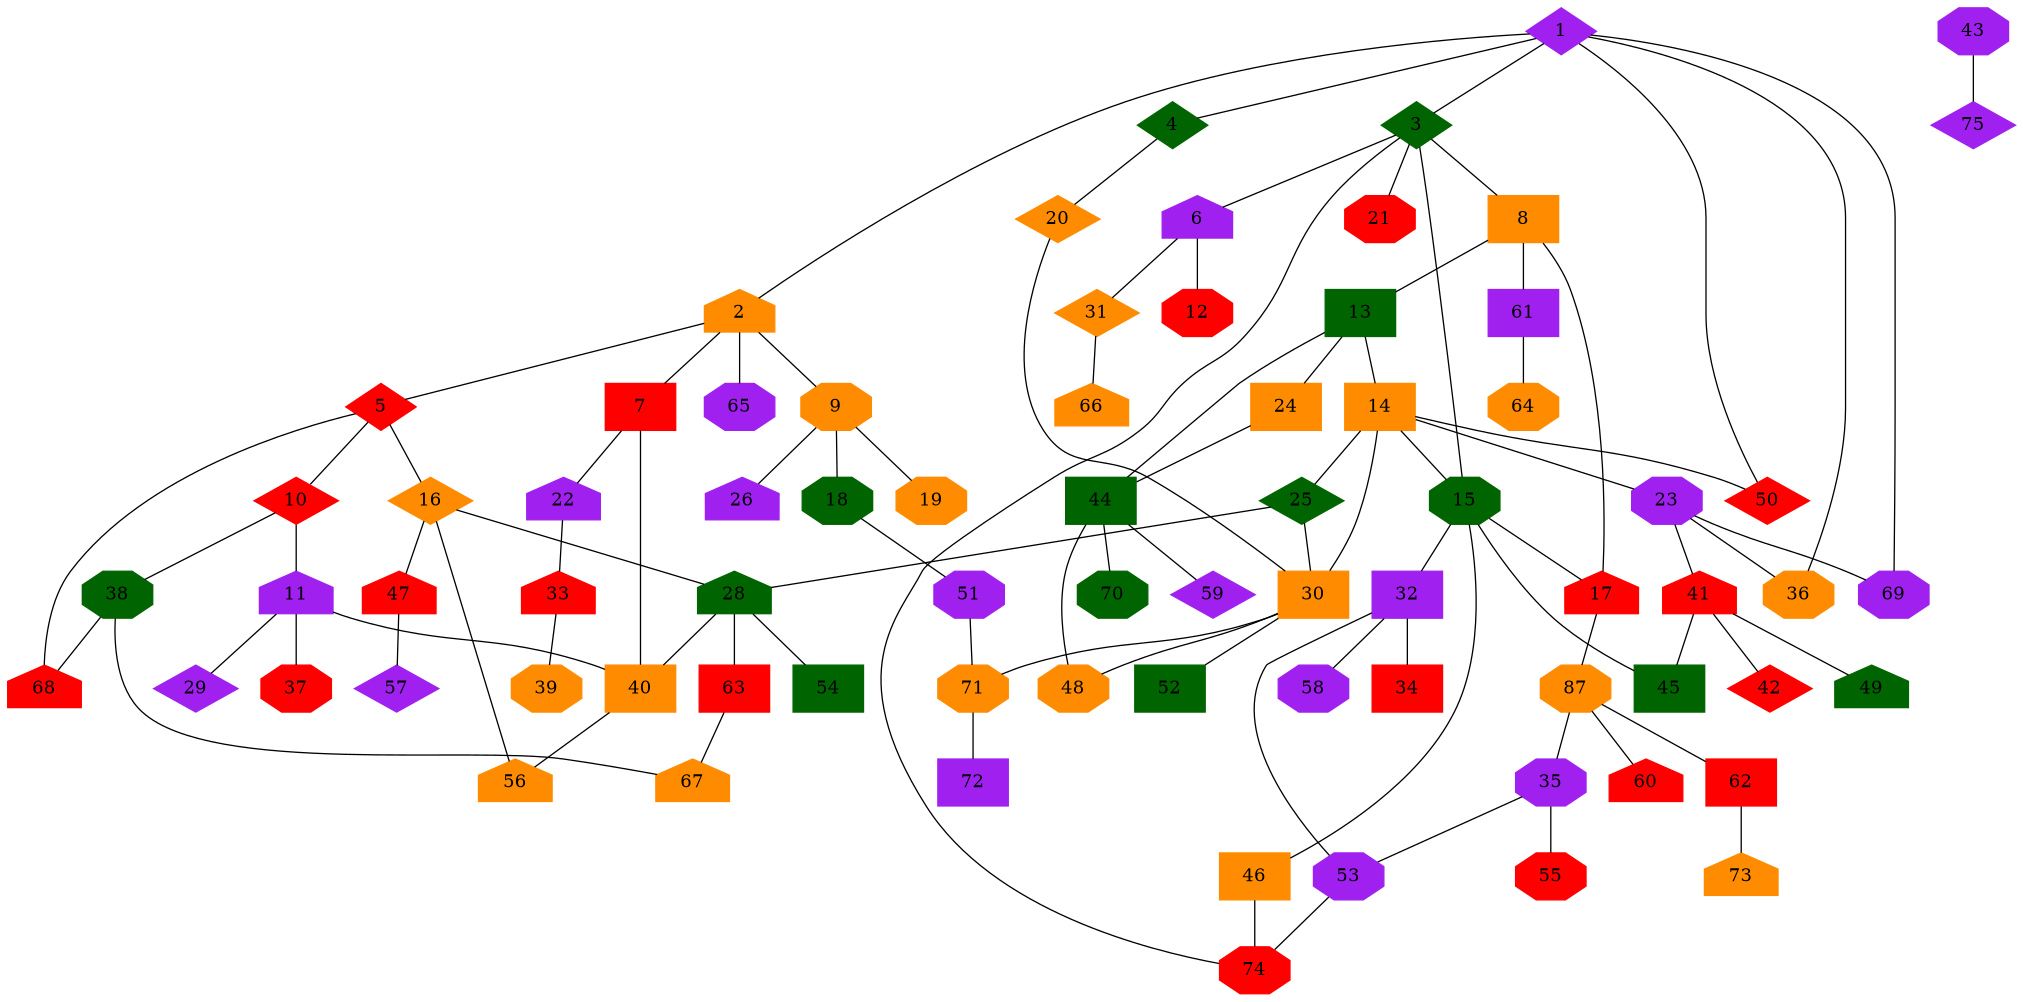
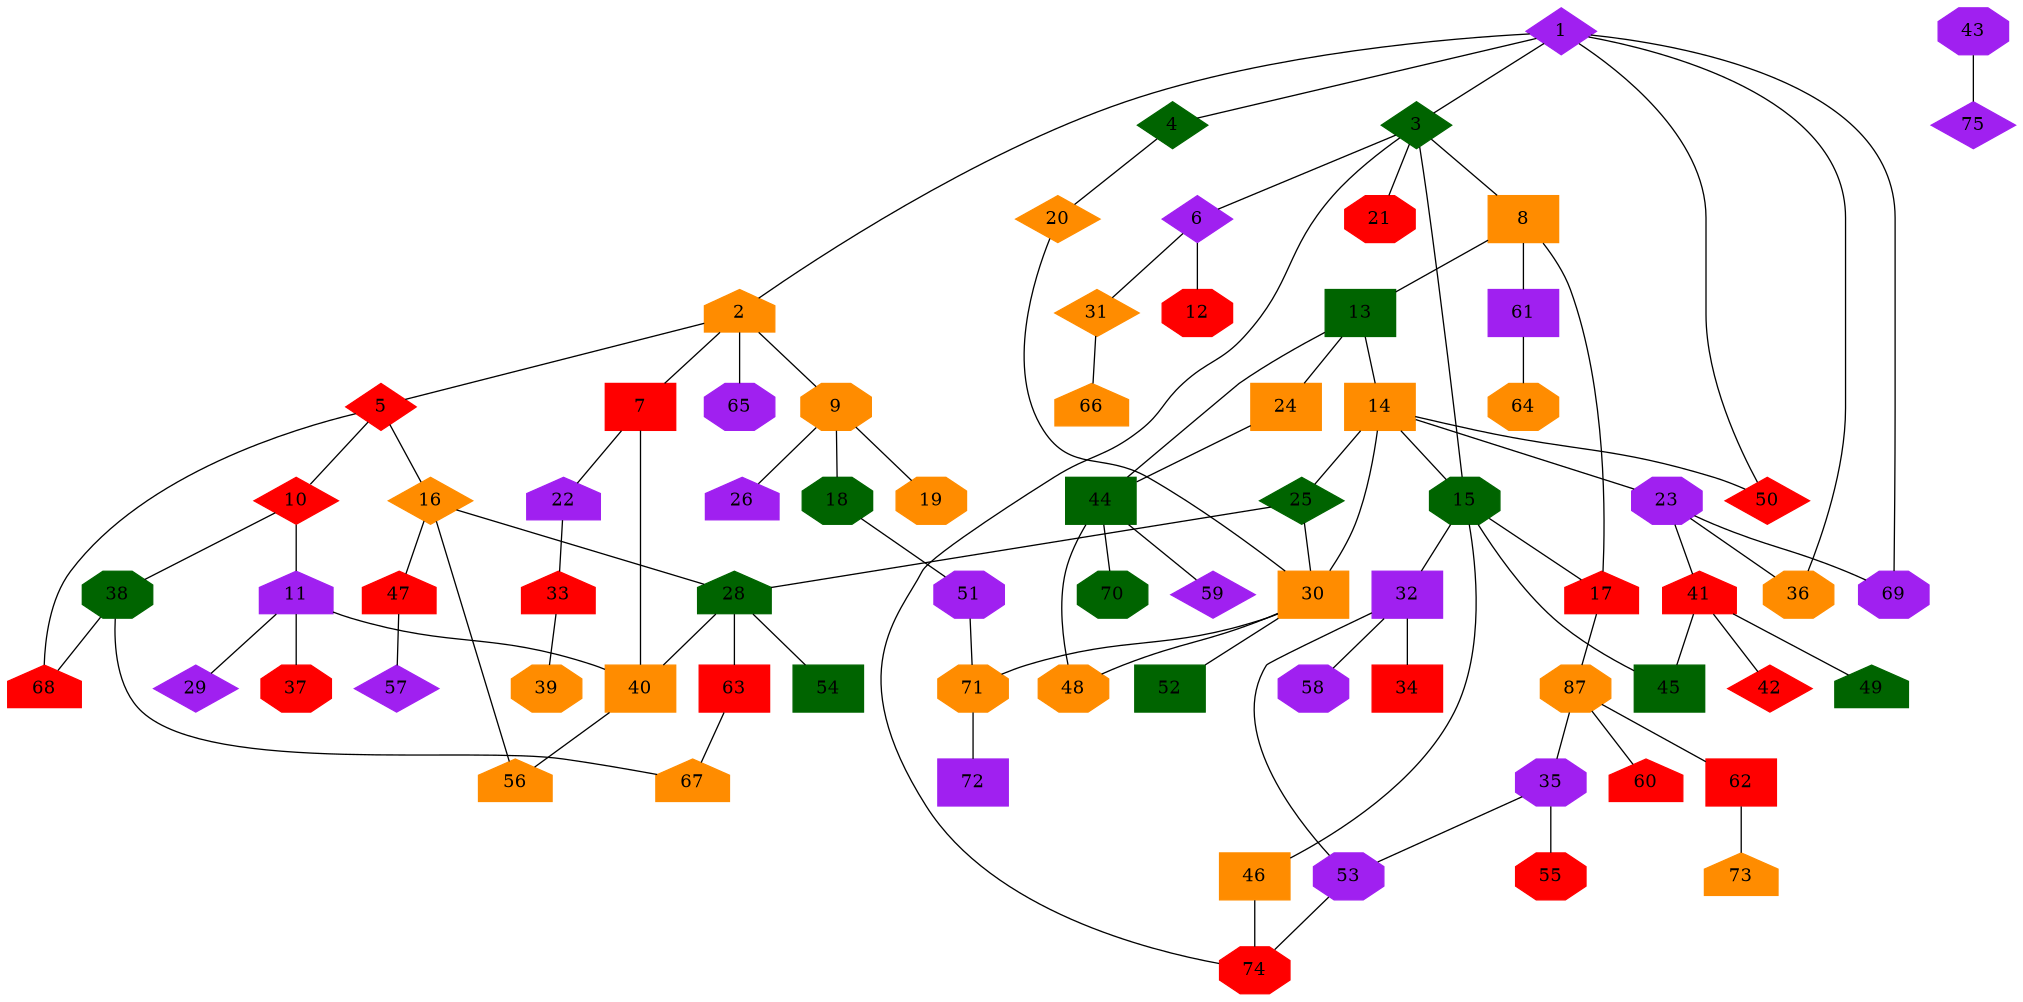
(1197, 219) -> (1197, 219)
